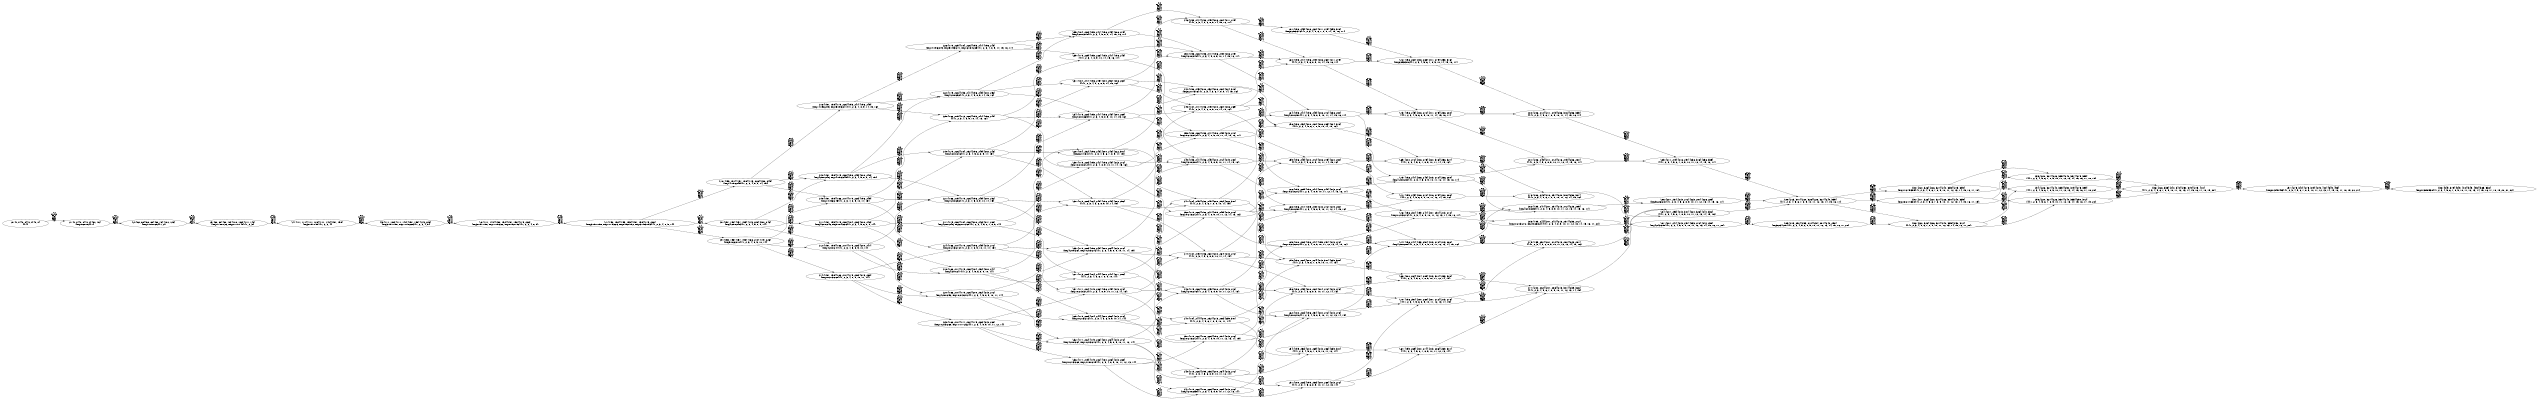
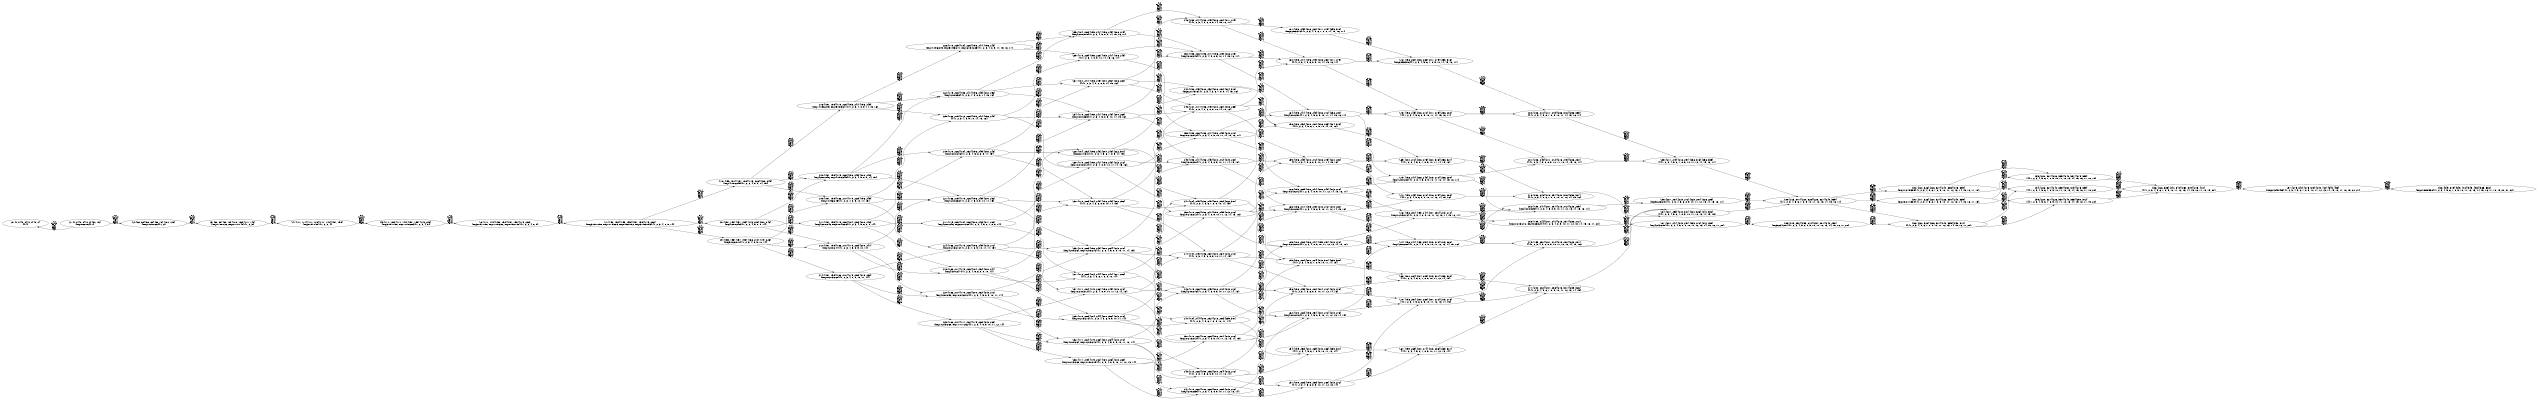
(54, 221) -> (56, 230)
